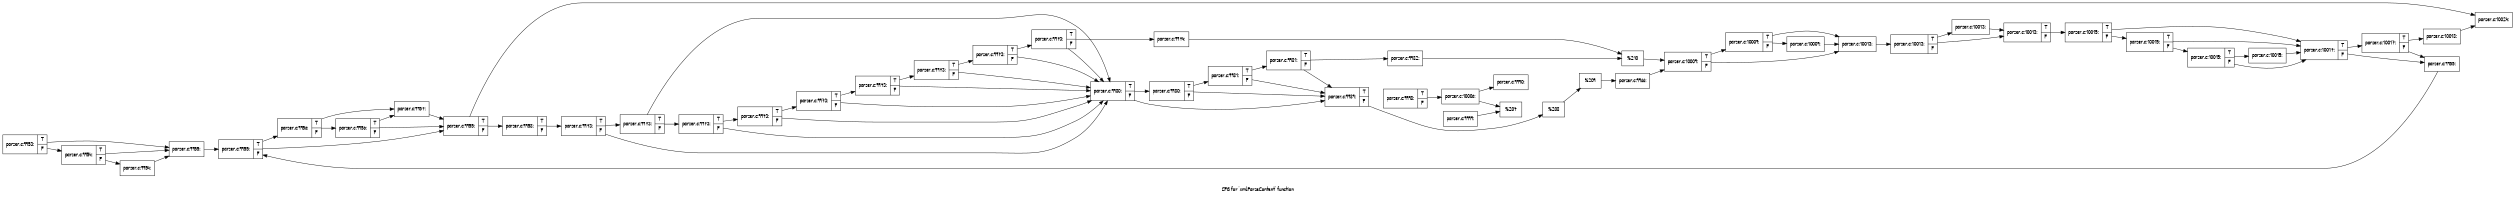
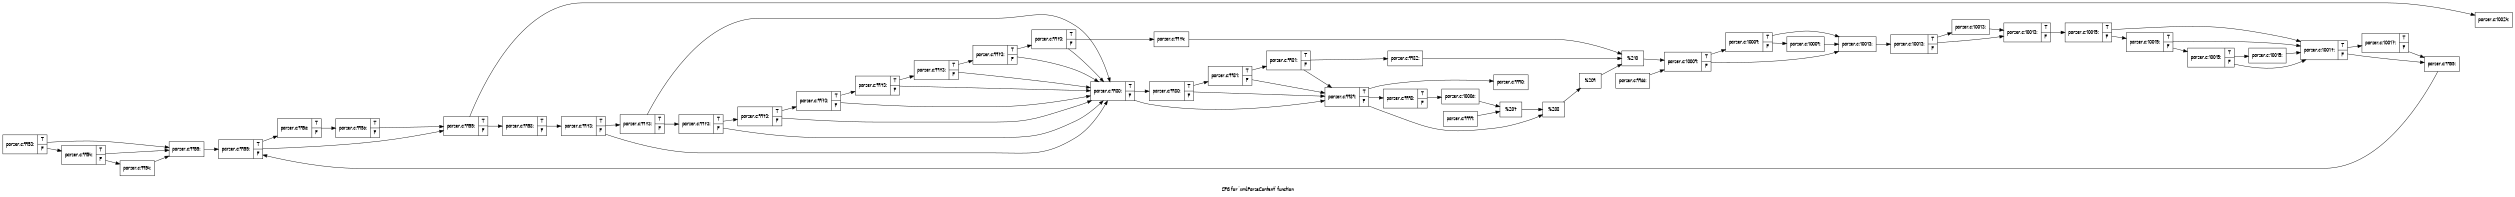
(2442, 36) -> none
(1606, 81) -> (1610, 71)
(1484, 90) -> (1429, 81)
none -> (1374, 98)
(412, 109) -> none
none -> (1530, 110)
